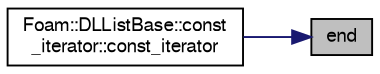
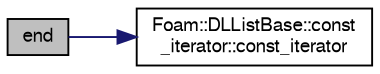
(268, 37) -> (93, 37)
